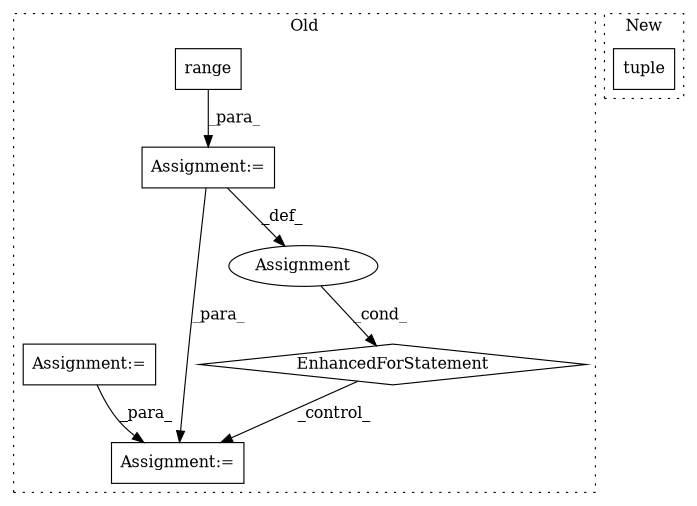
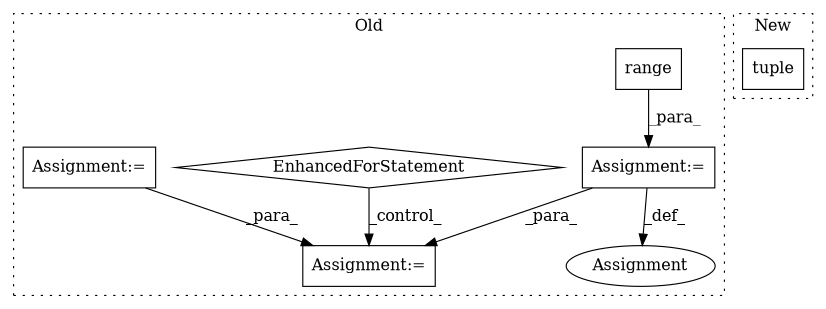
(345, 312) -> none
